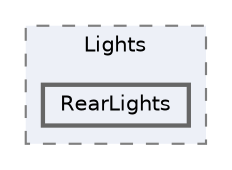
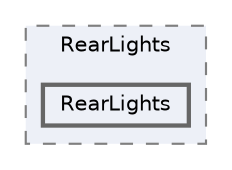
(116, 46) -> (116, 46)
